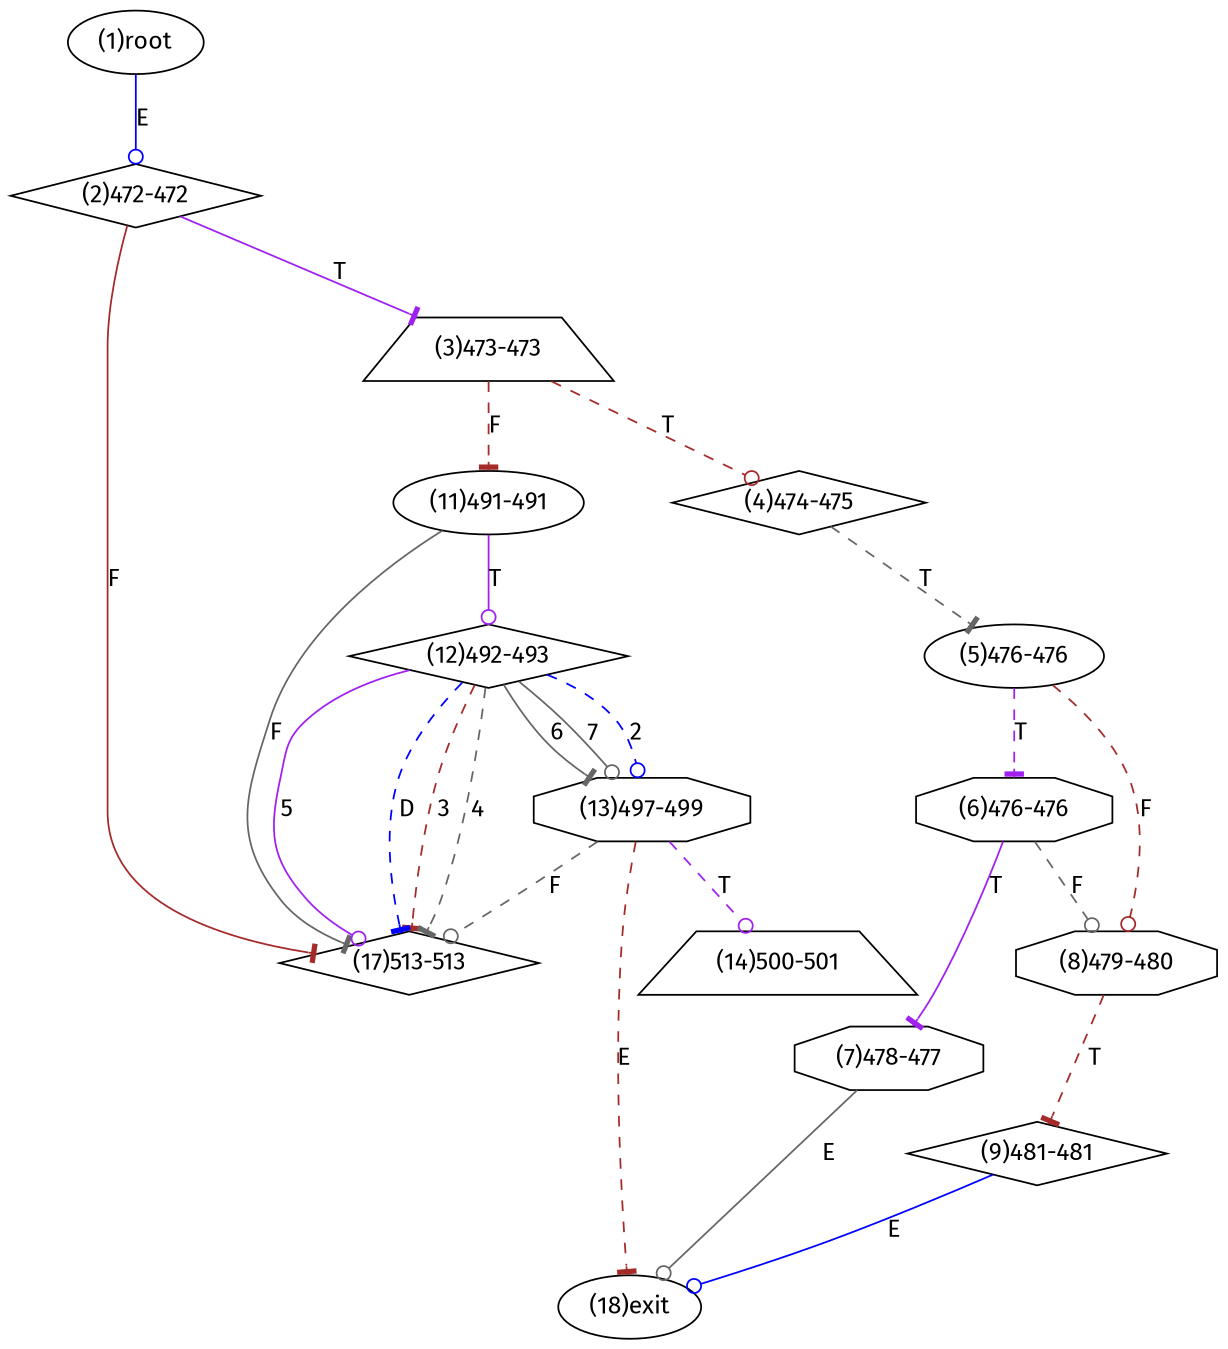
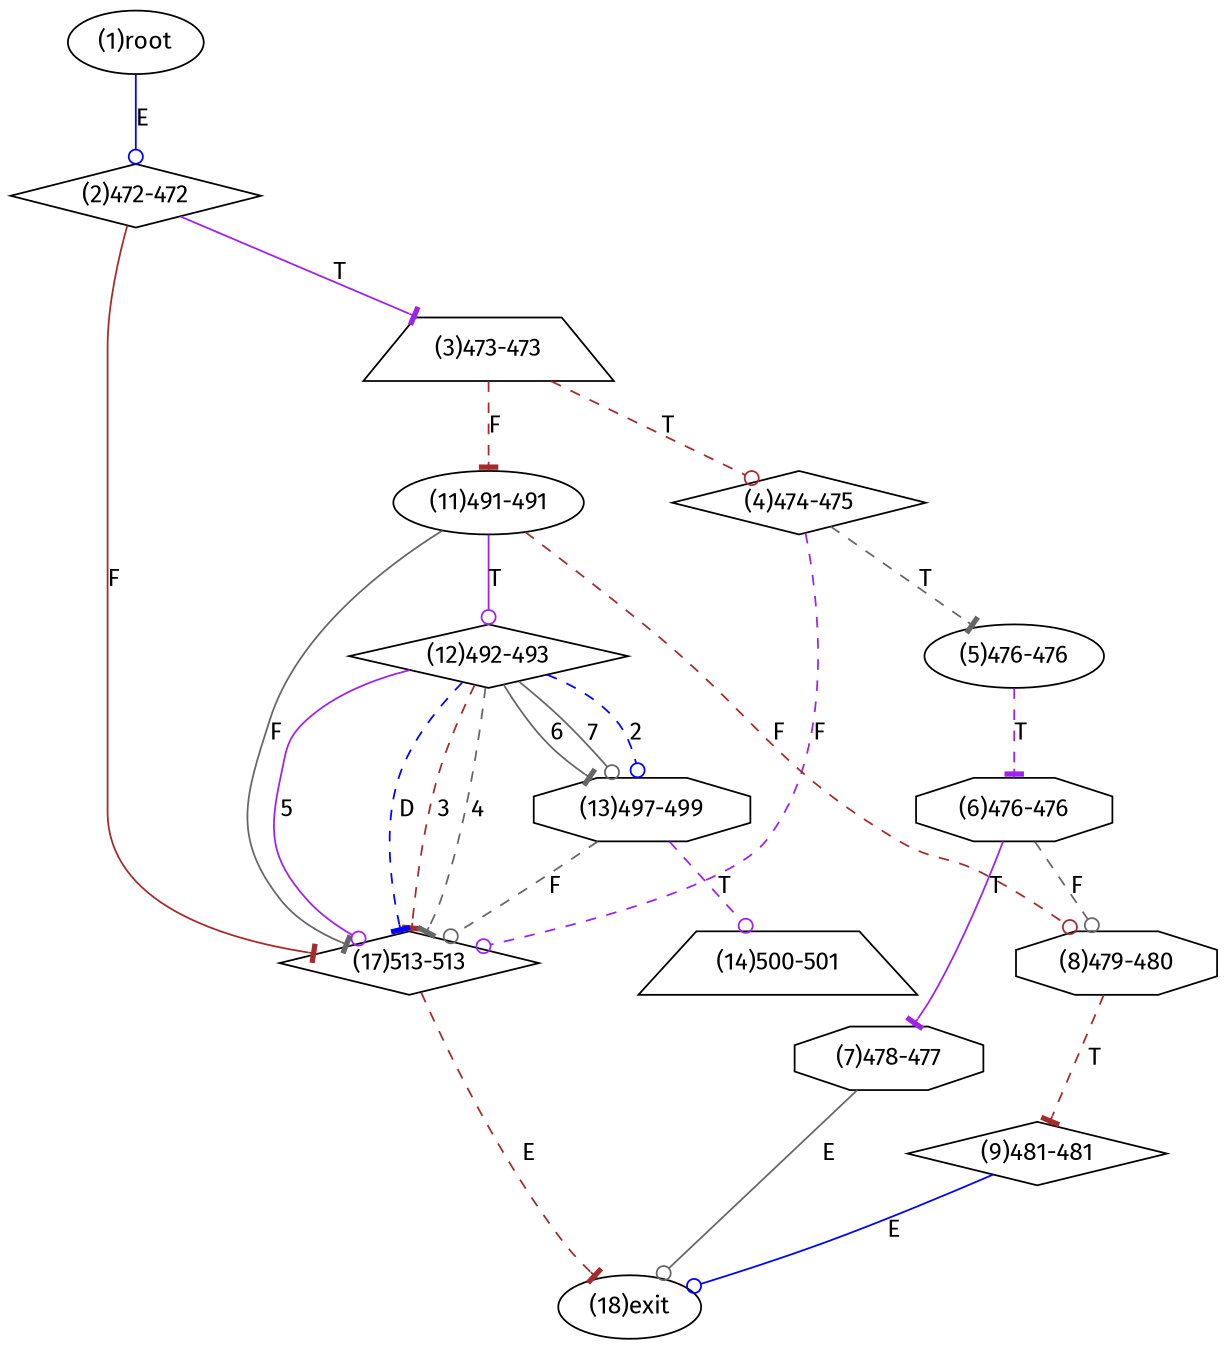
(1132, 787) -> (779, 751)
none -> (772, 832)
(618, 1053) -> (495, 1139)
